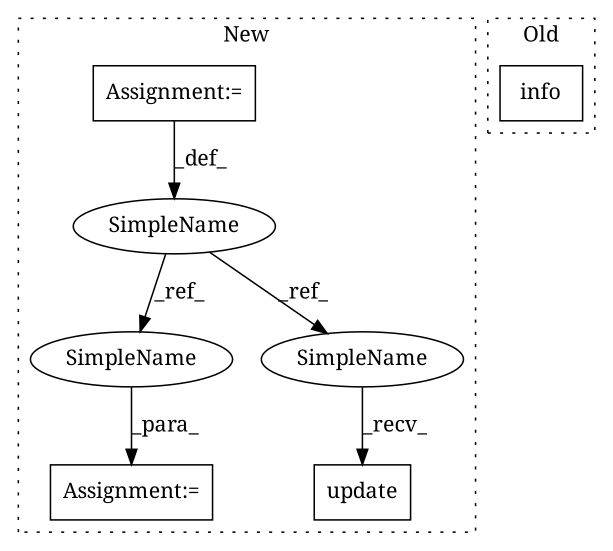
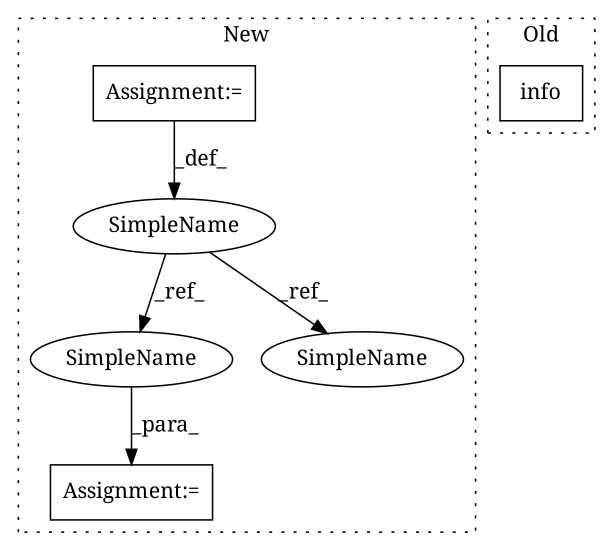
(362, 492) -> none
